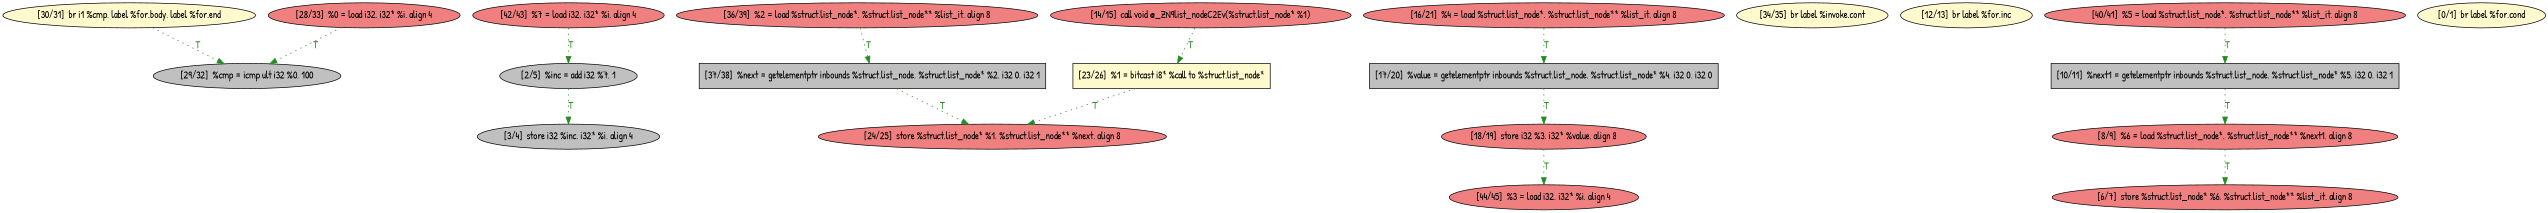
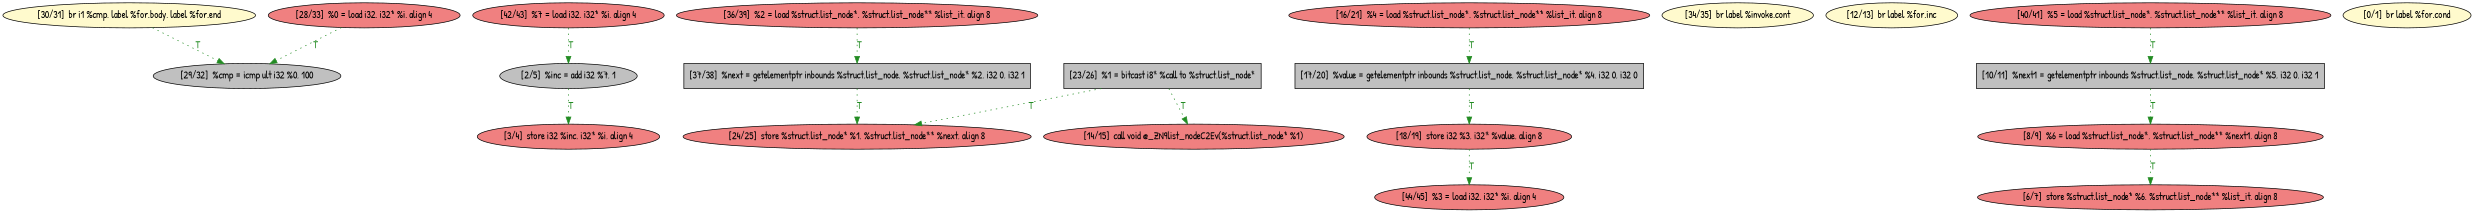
(1188, 42) -> (1177, 103)
(1172, 76) -> (1162, 76)
(568, 137) -> (568, 137)
